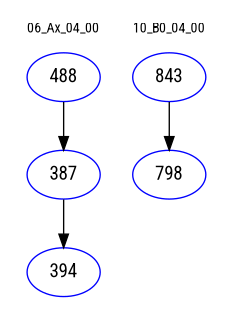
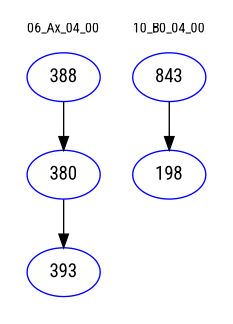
(64, 77) -> (64, 77)
(64, 175) -> (64, 175)
(169, 175) -> (169, 175)
(64, 272) -> (64, 272)
